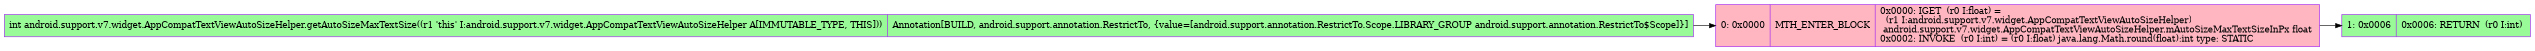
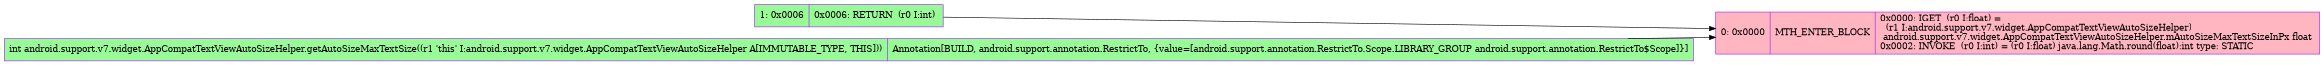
(2328, 26) -> (1326, 23)
